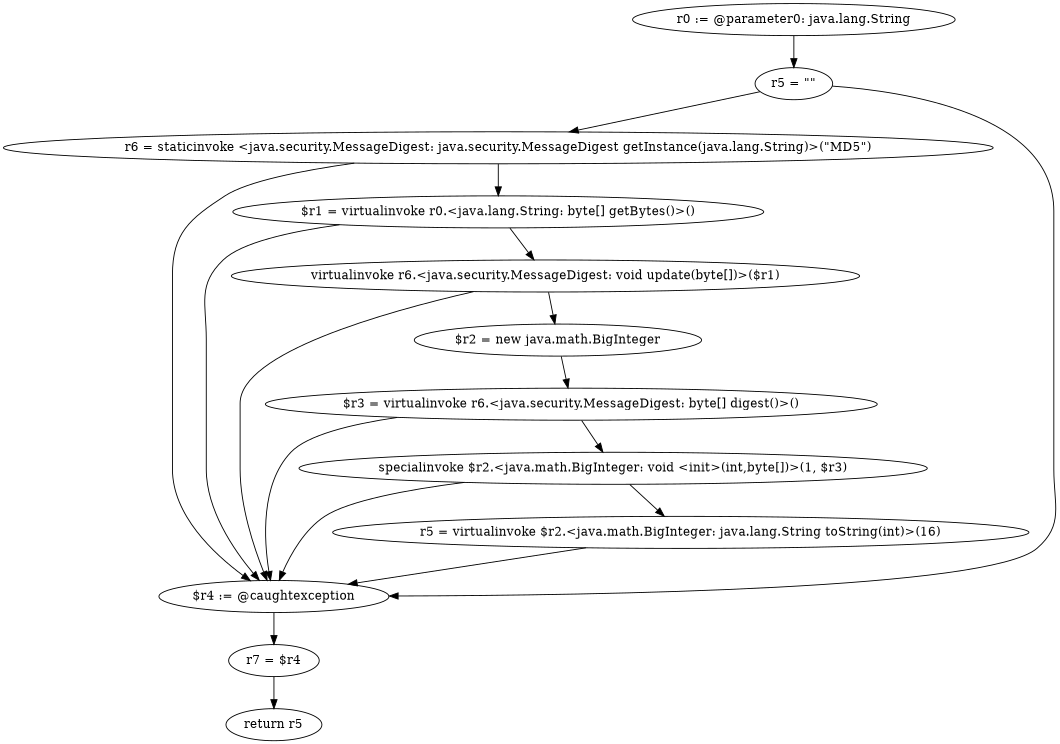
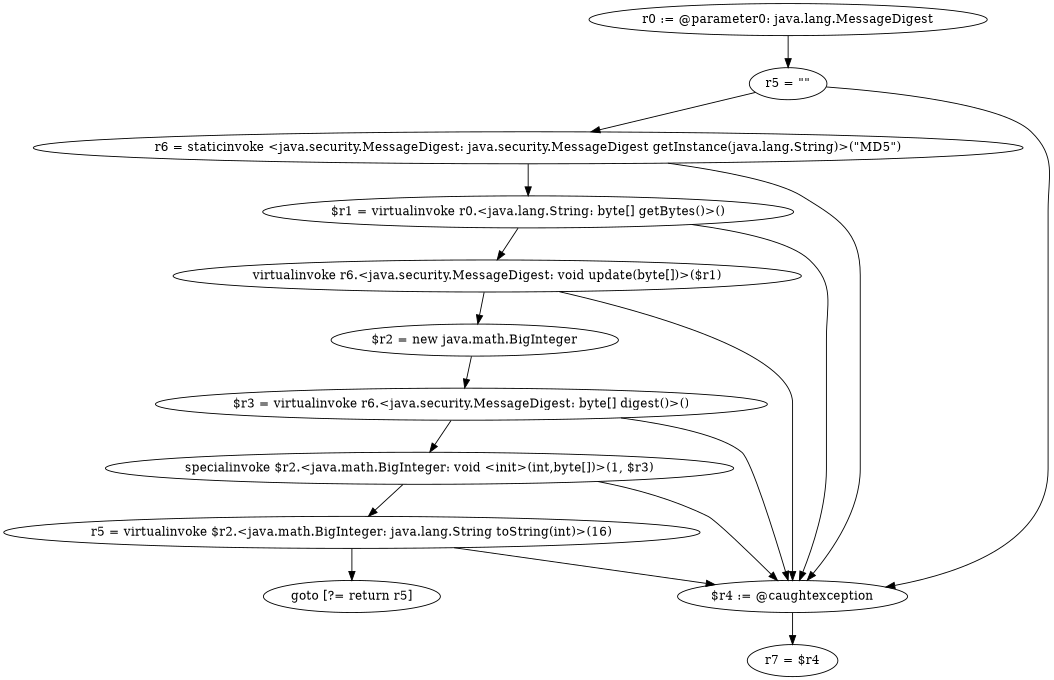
(794, 20) -> (788, 20)
none -> (352, 596)
(274, 725) -> none
